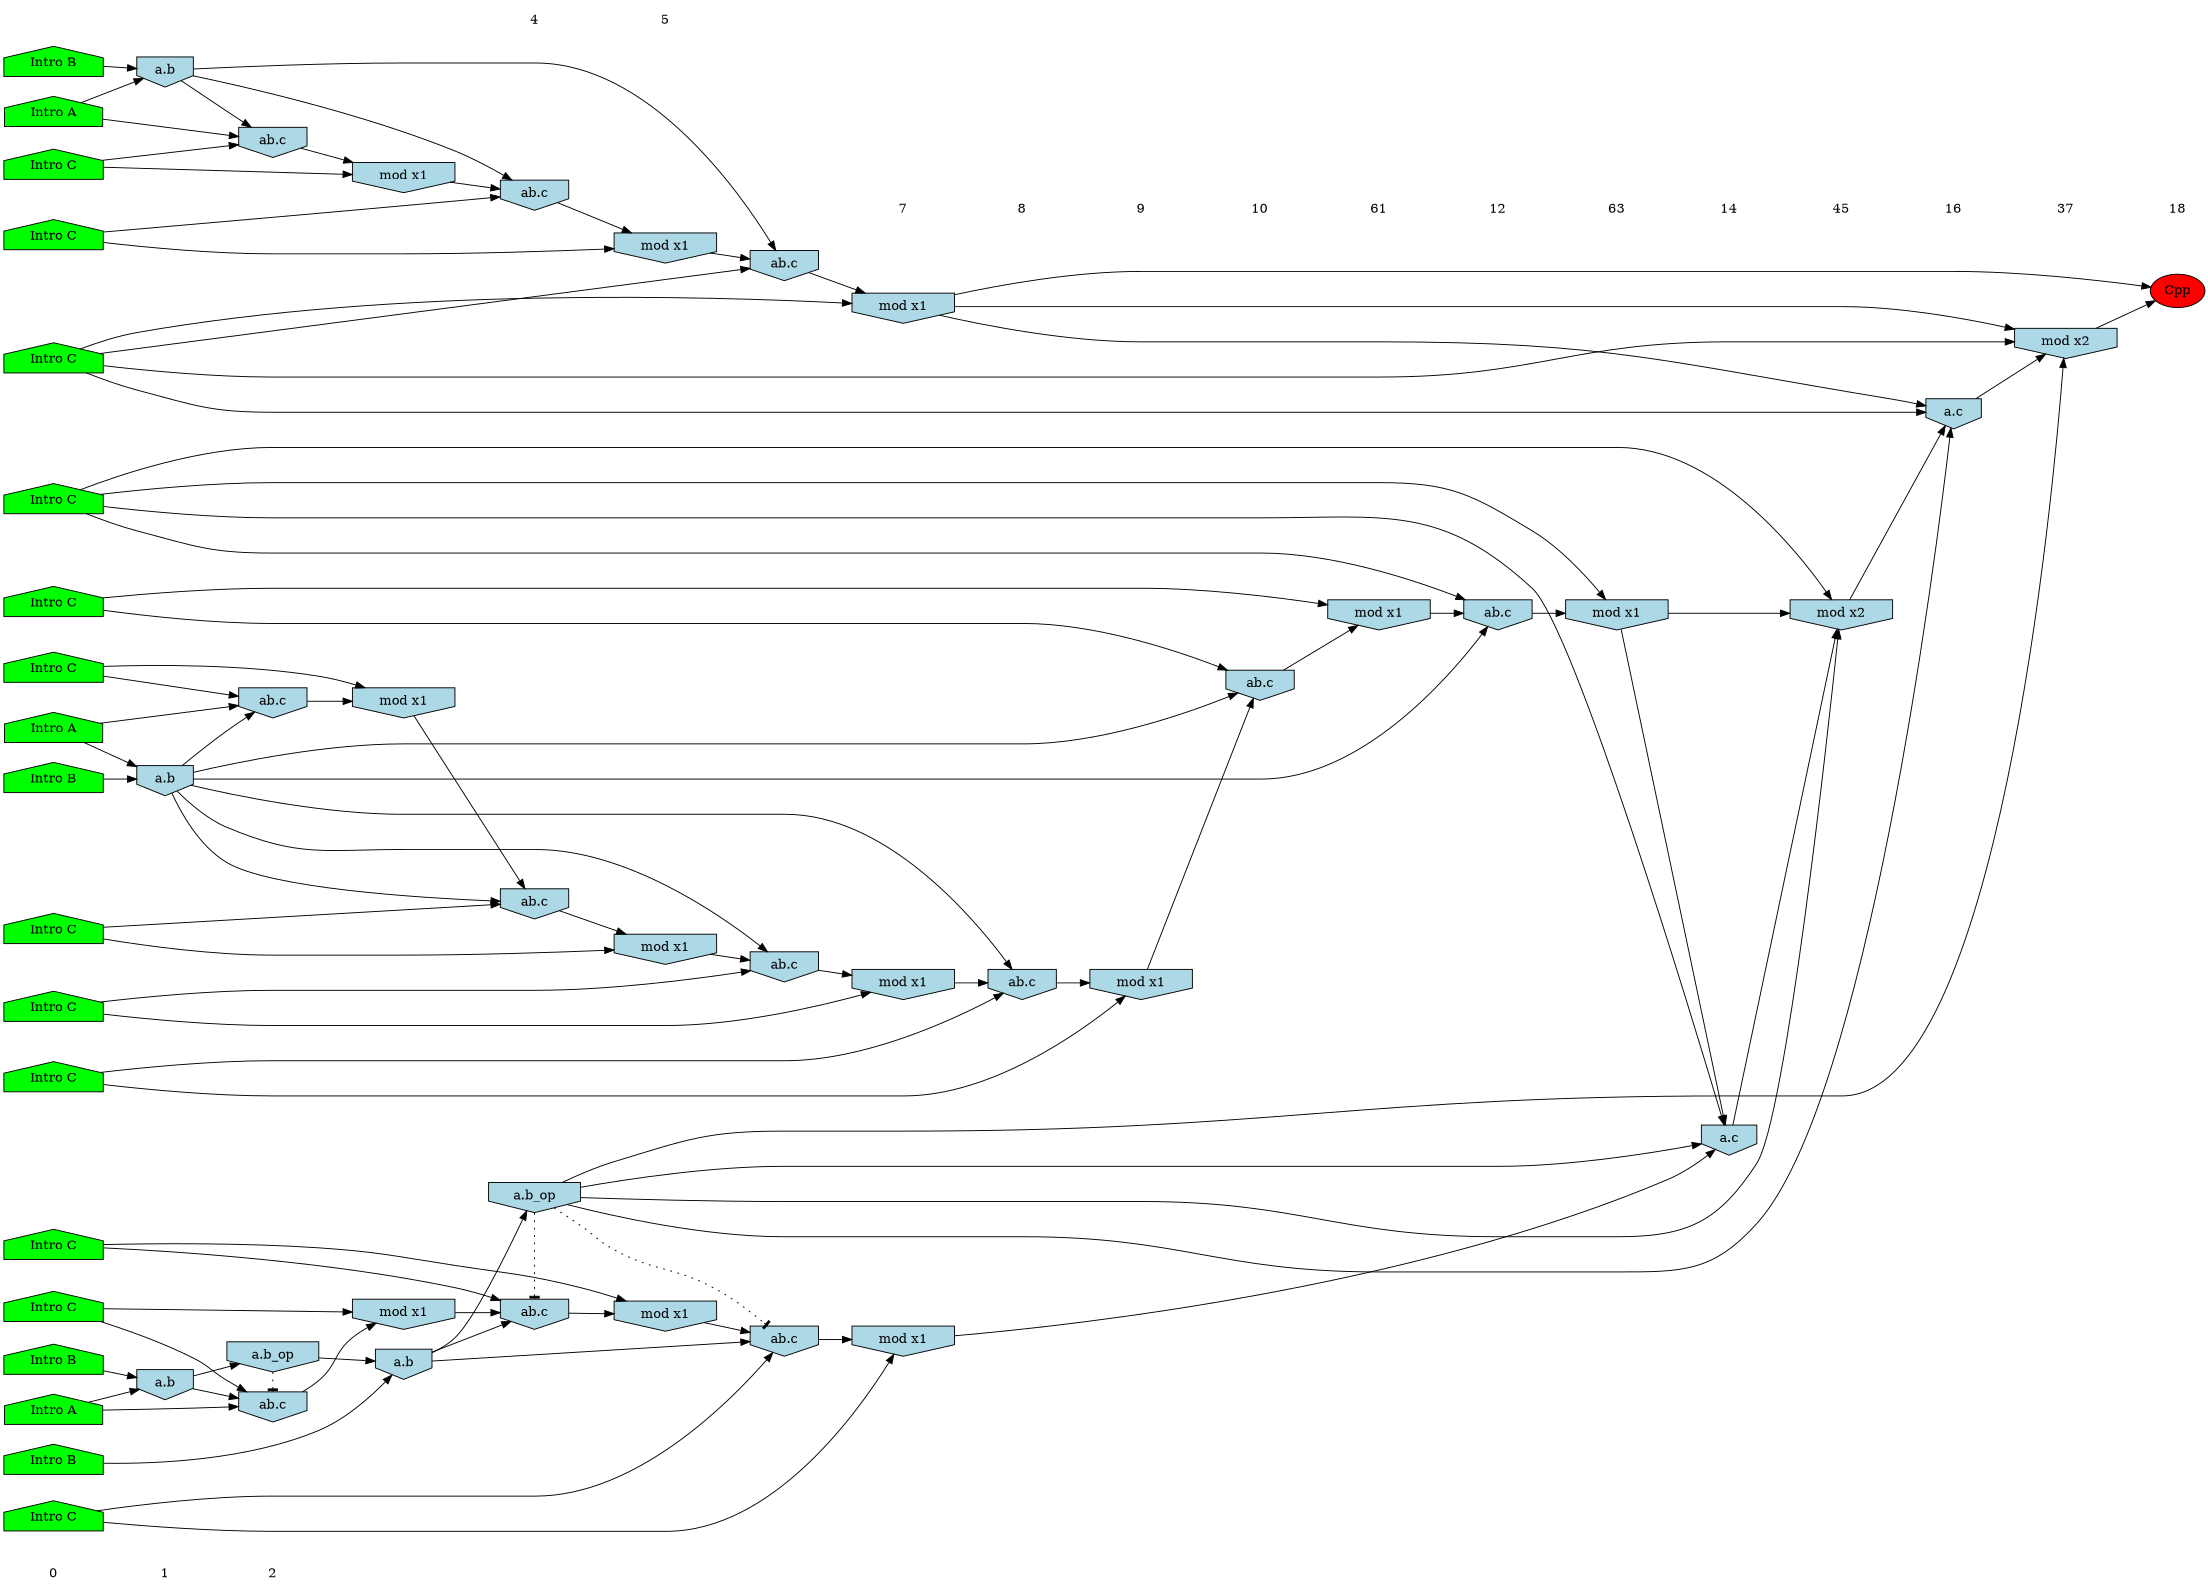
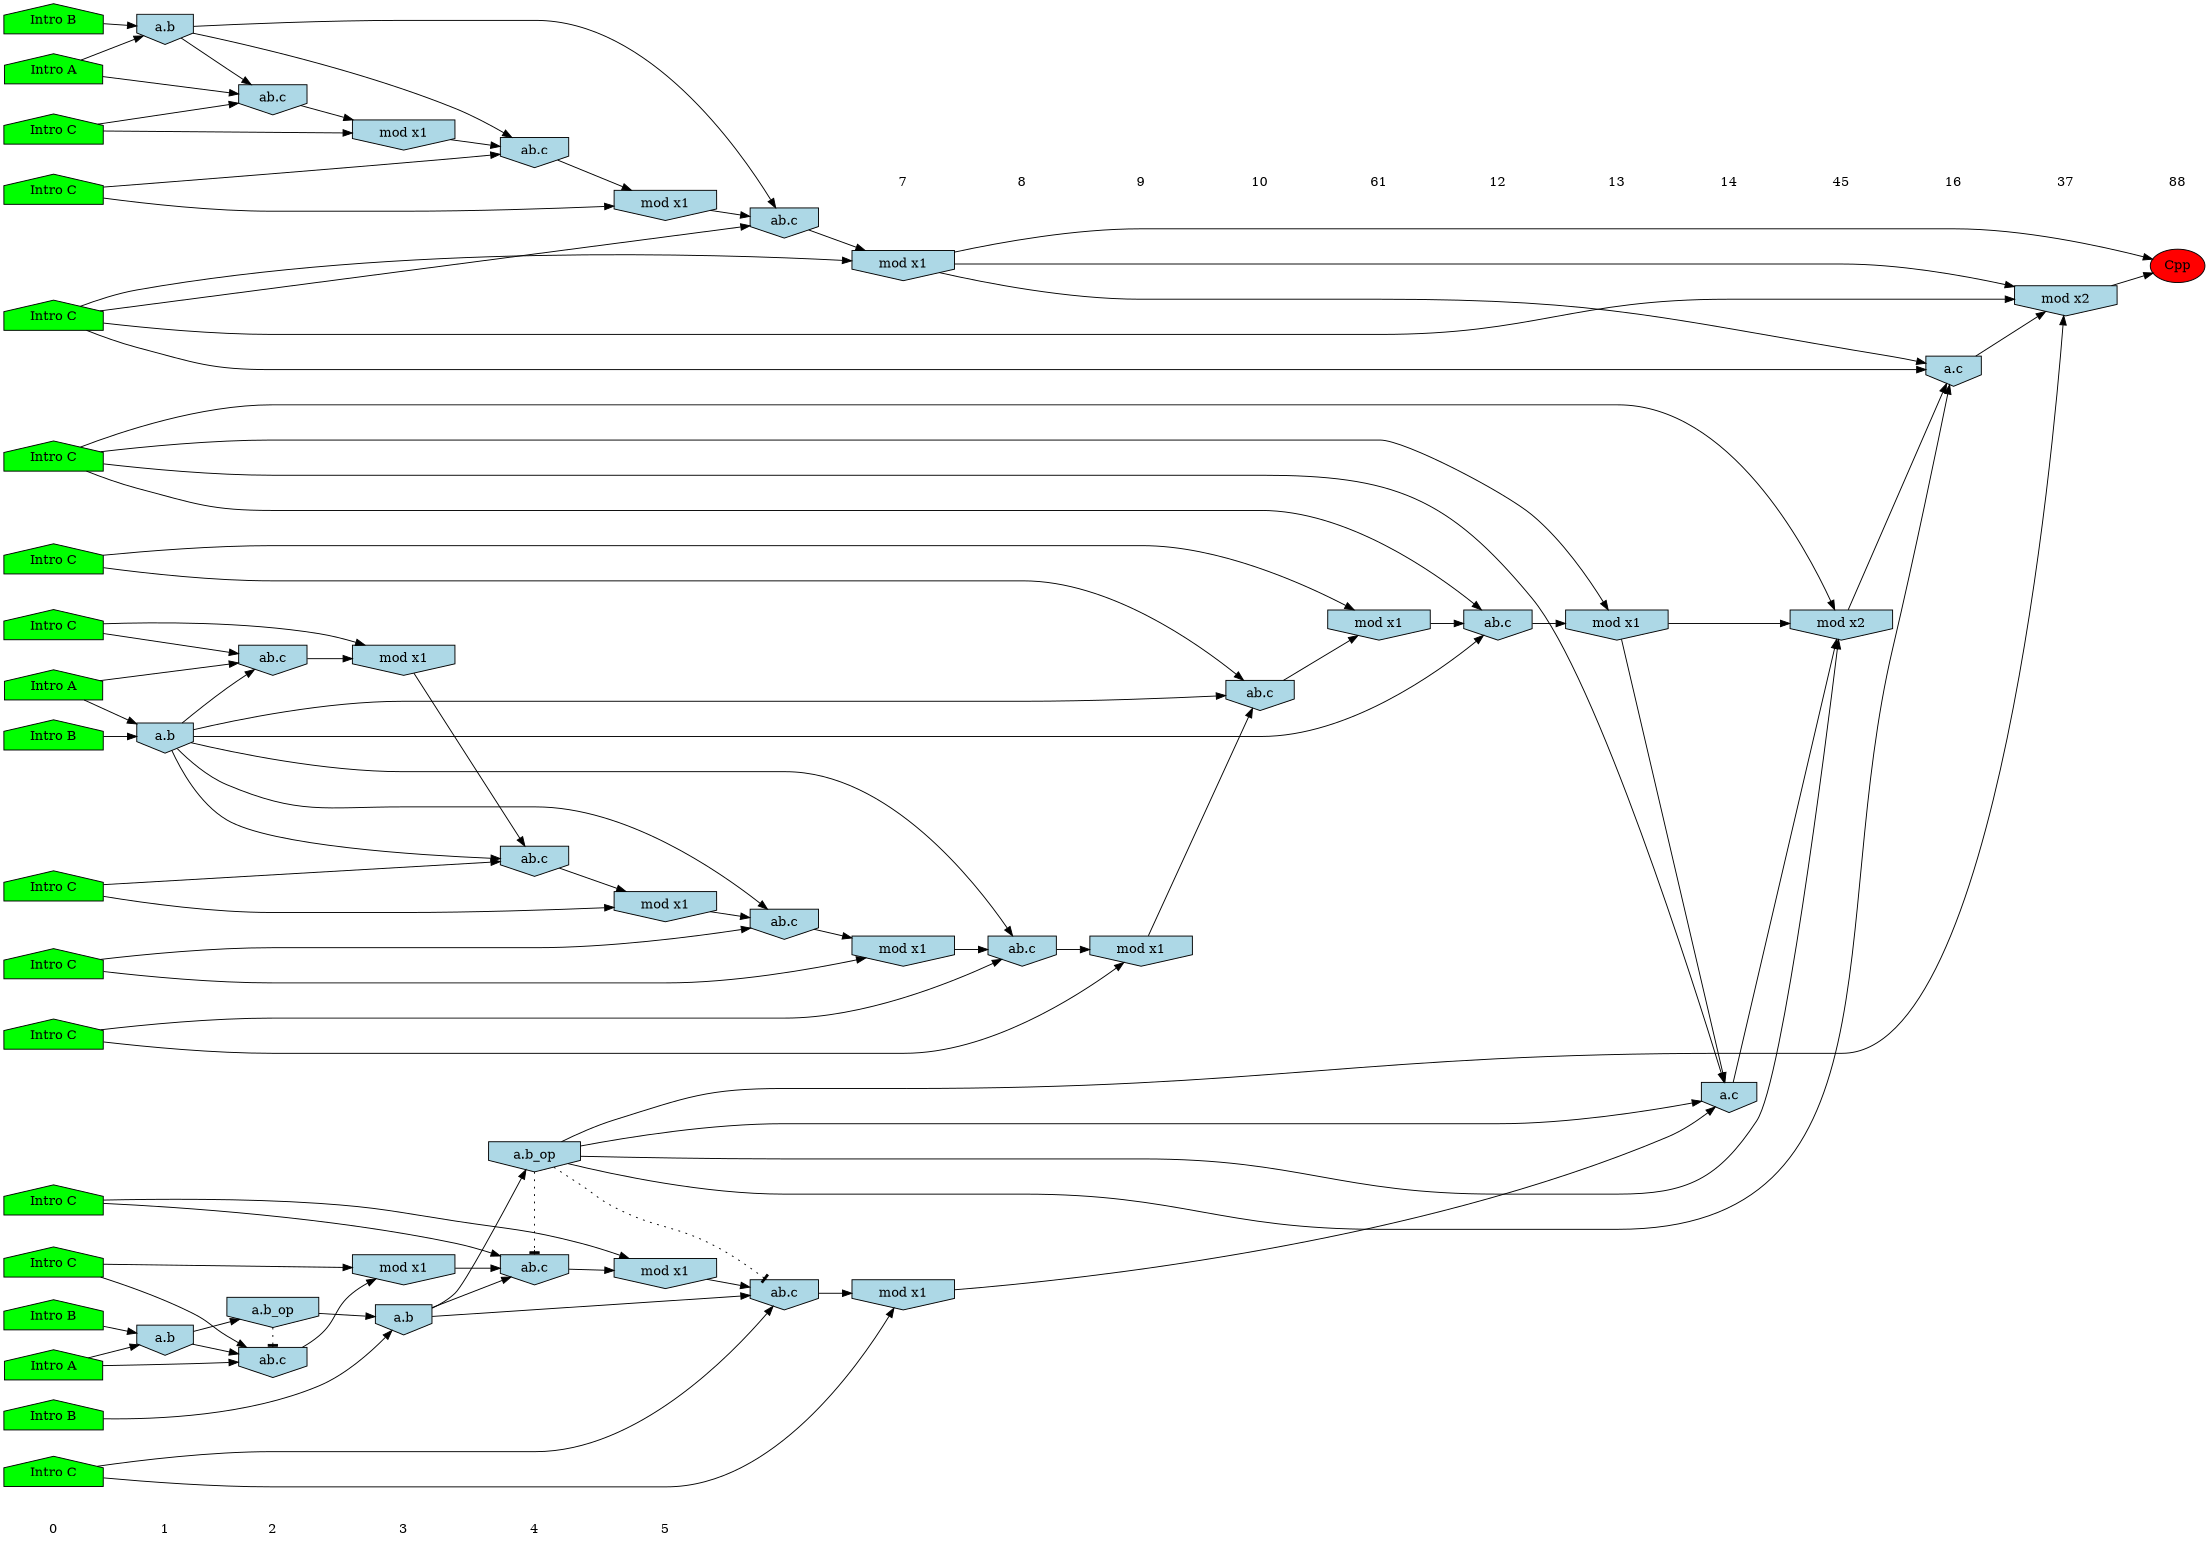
(1617, 209) -> (1617, 182)
(2178, 209) -> (2178, 182)
none -> (404, 1529)
